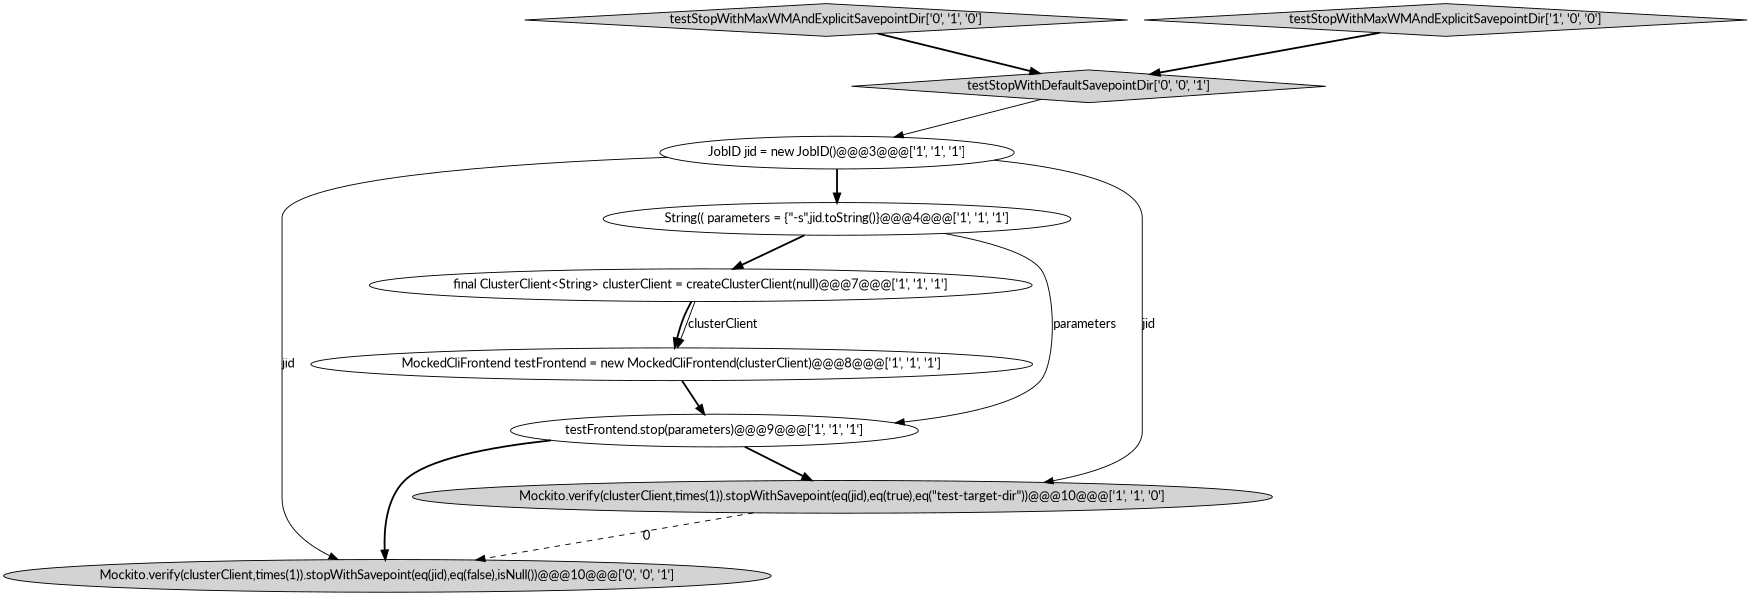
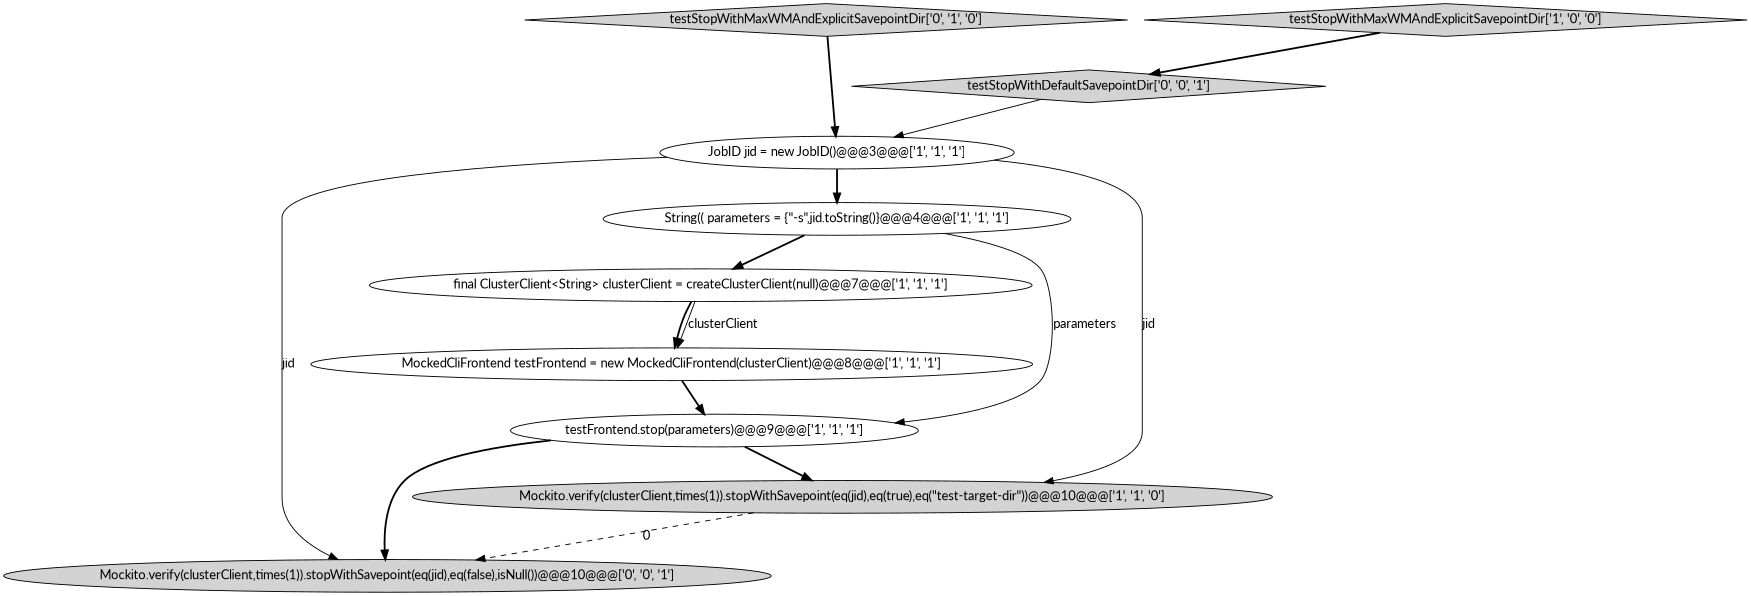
(954, 52) -> (831, 82)
